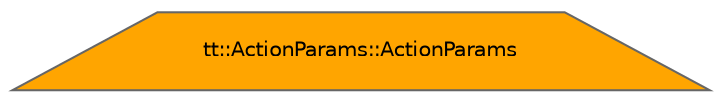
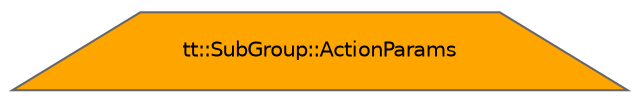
(361, 51) -> (320, 51)
